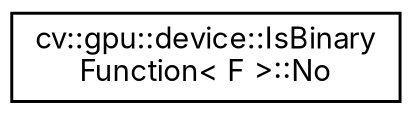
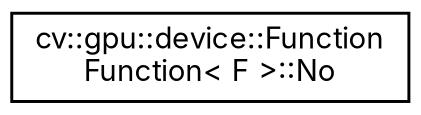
(206, 57) -> (210, 57)
